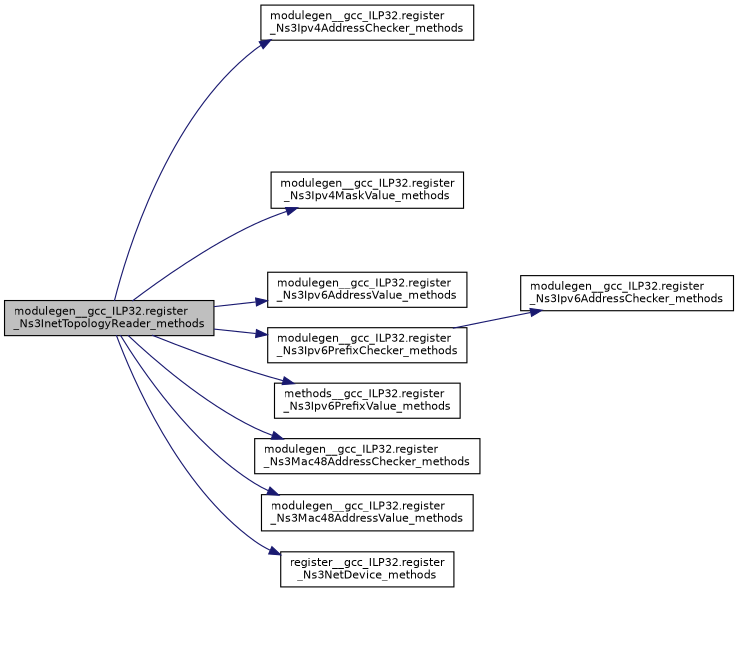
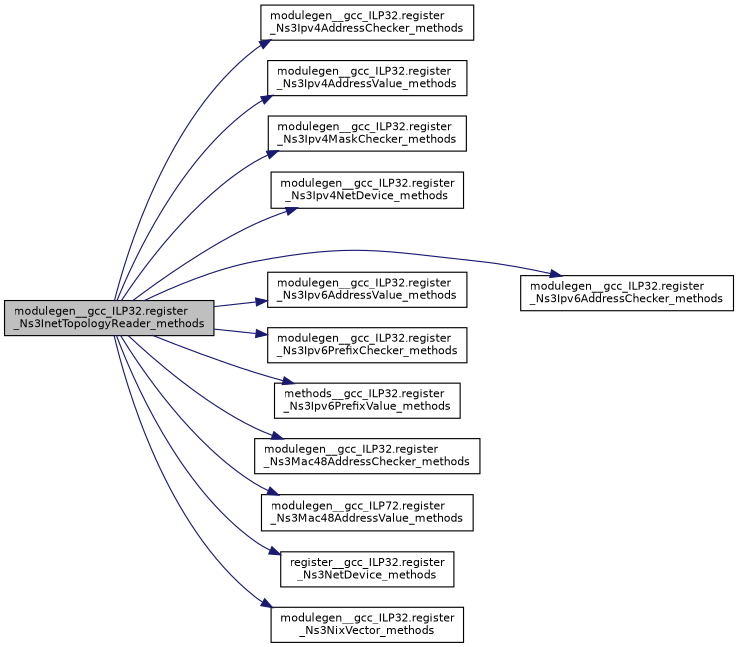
none -> (367, 78)
none -> (367, 134)
(367, 190) -> (367, 190)
(492, 320) -> (344, 250)
(367, 513) -> (367, 513)
none -> (367, 625)
